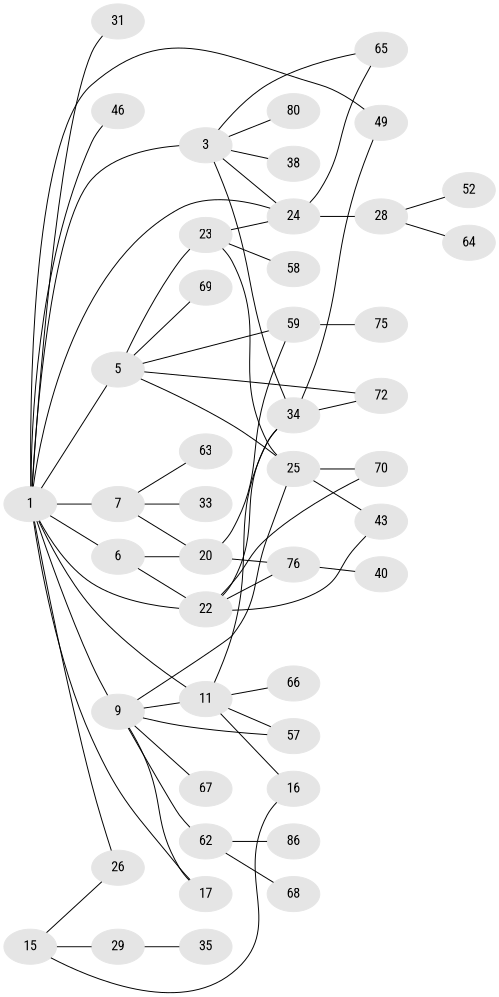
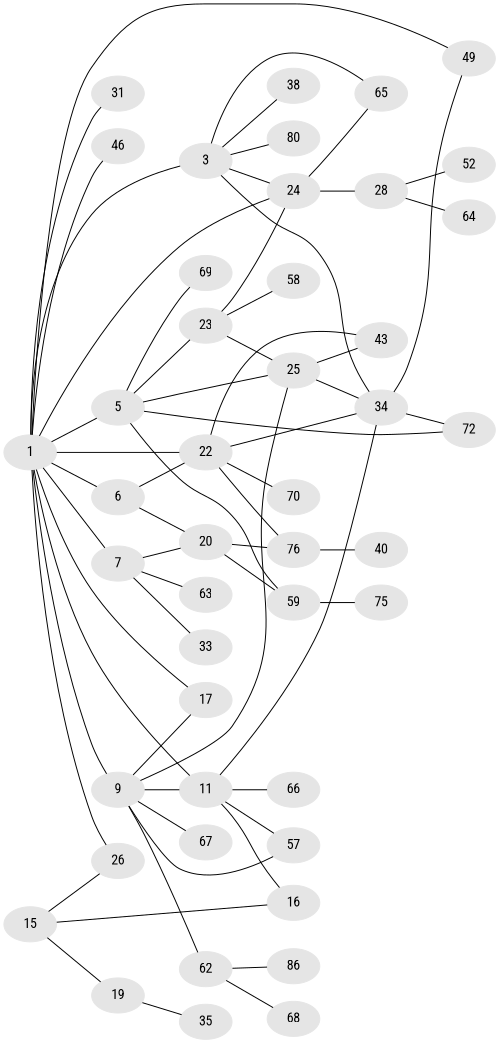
(338, 469) -> (337, 389)
(118, 947) -> (118, 995)
